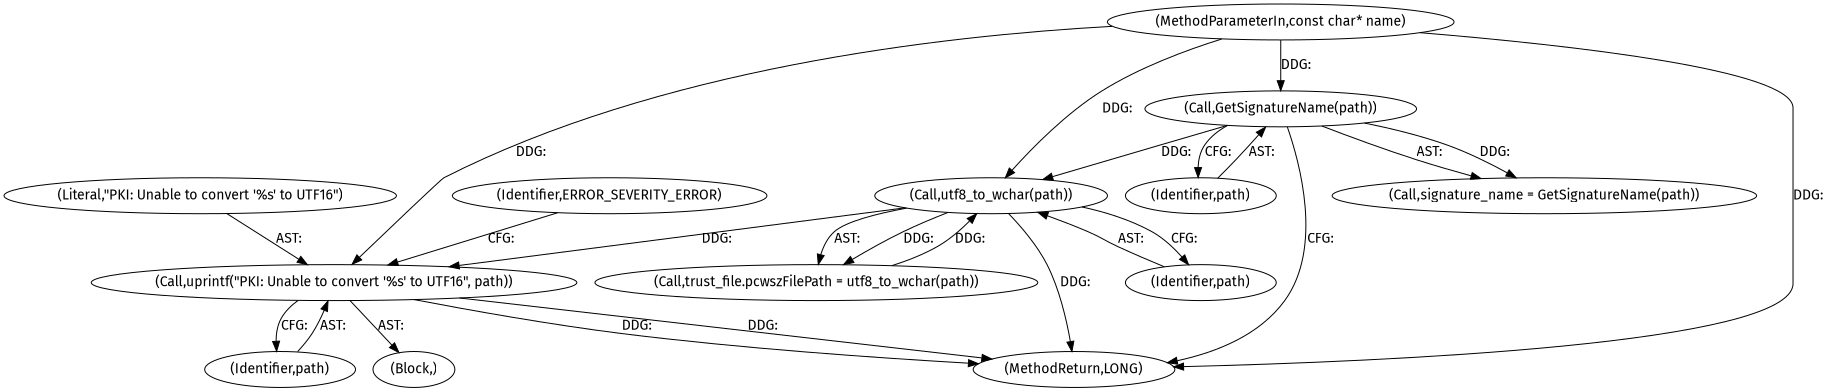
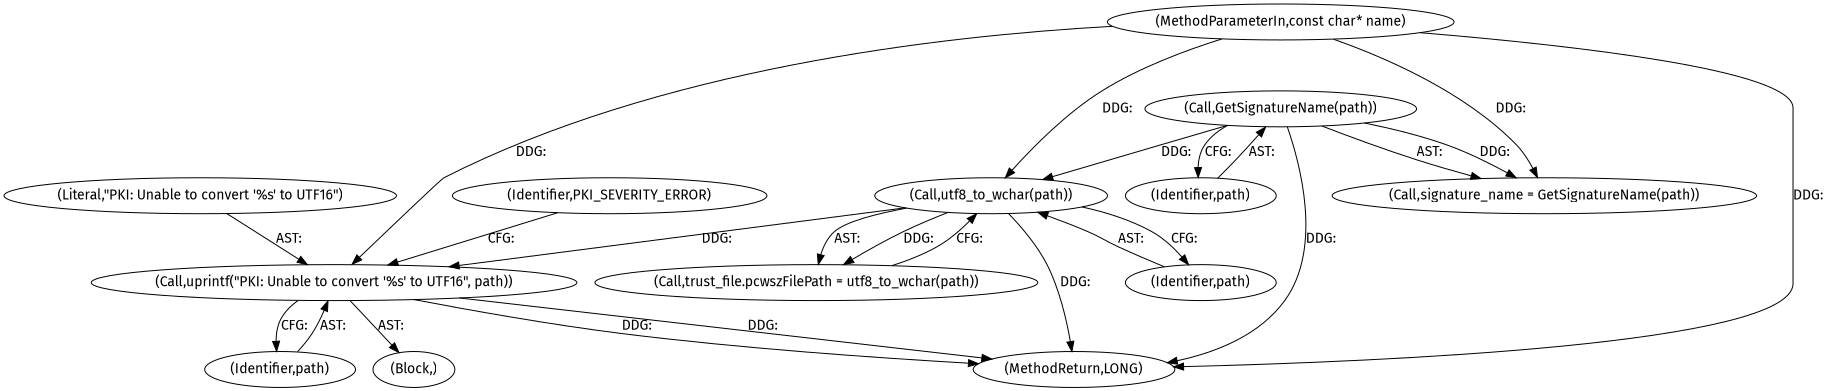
(1281, 60) -> (1443, 89)
(610, 196) -> (610, 196)
(972, 239) -> (972, 239)
(1323, 239) -> (1323, 239)
